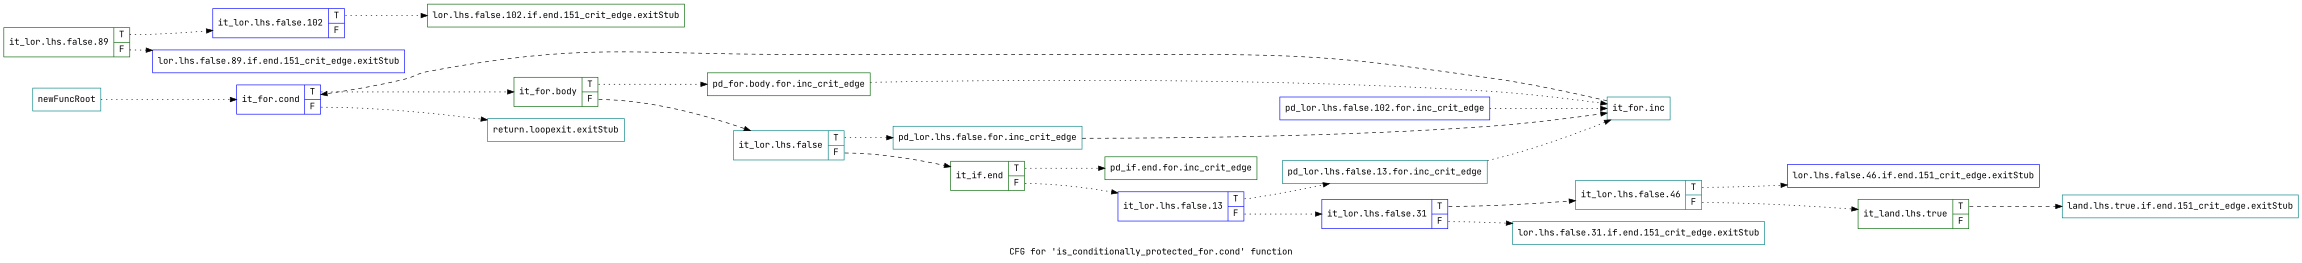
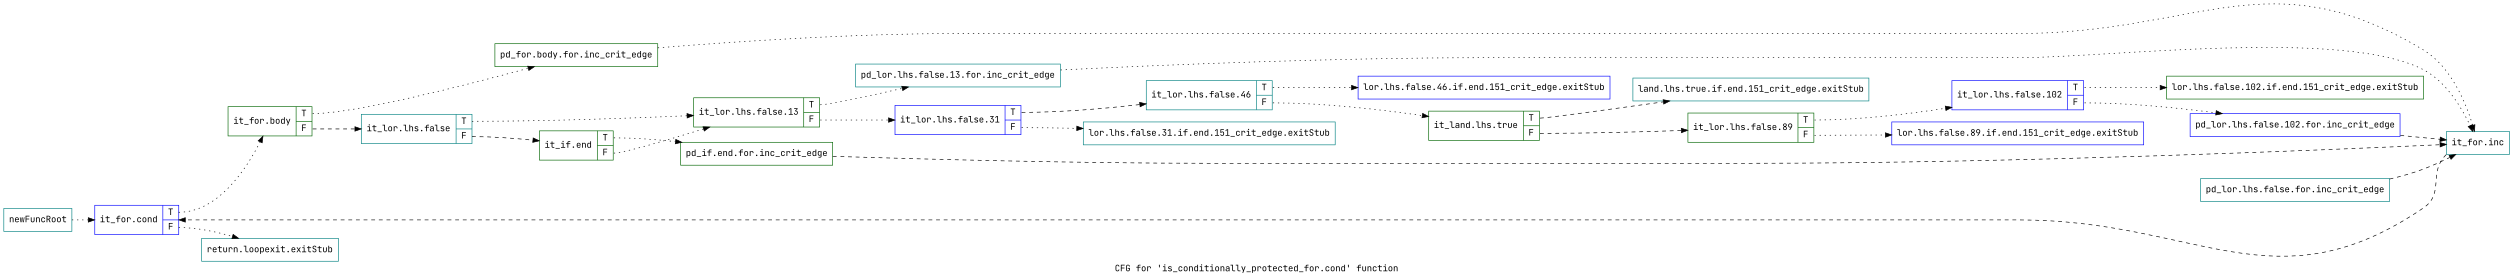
none -> (2150, 106)
(1545, 108) -> (2420, 137)
none -> (1611, 133)
(866, 138) -> (579, 120)
none -> (1636, 163)
(1181, 206) -> (757, 112)
